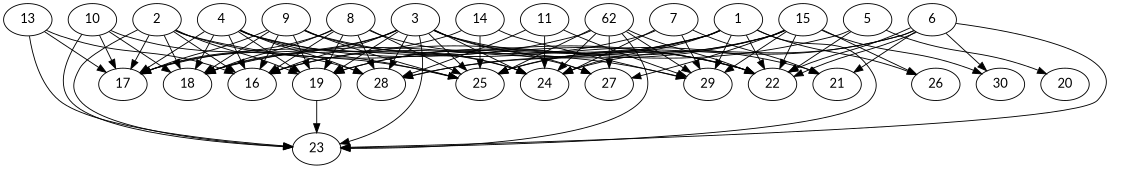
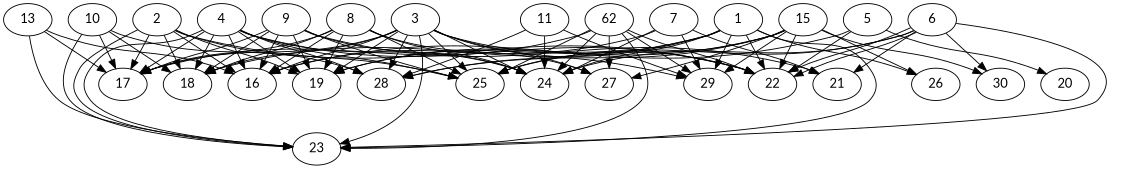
(480, 20) -> none
(364, 48) -> (443, 51)
(317, 112) -> (100, 108)
